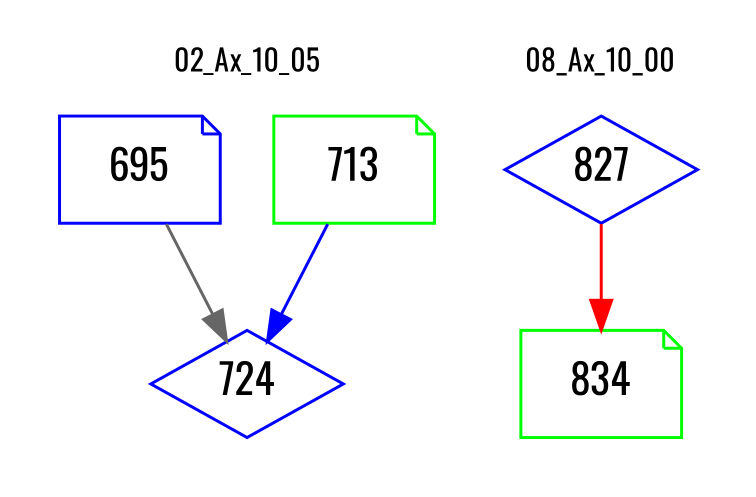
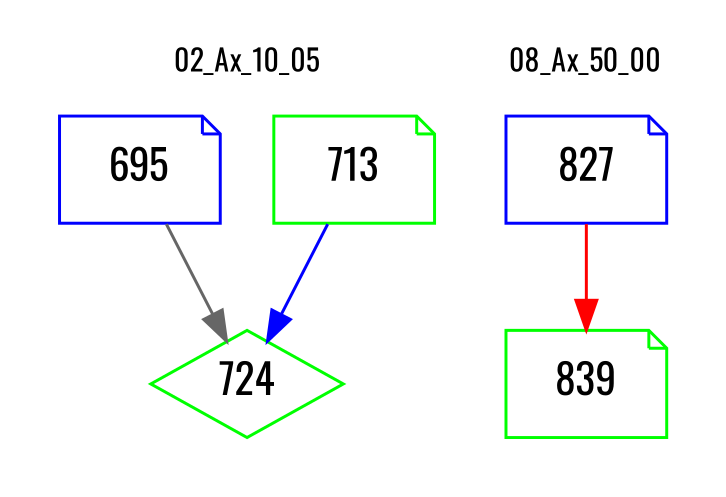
(601, 64) -> (586, 64)
(601, 170) -> (586, 170)
(247, 384) -> (247, 384)
(601, 384) -> (586, 384)
